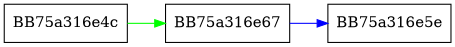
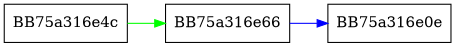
(228, 23) -> (228, 23)
(389, 23) -> (389, 23)
